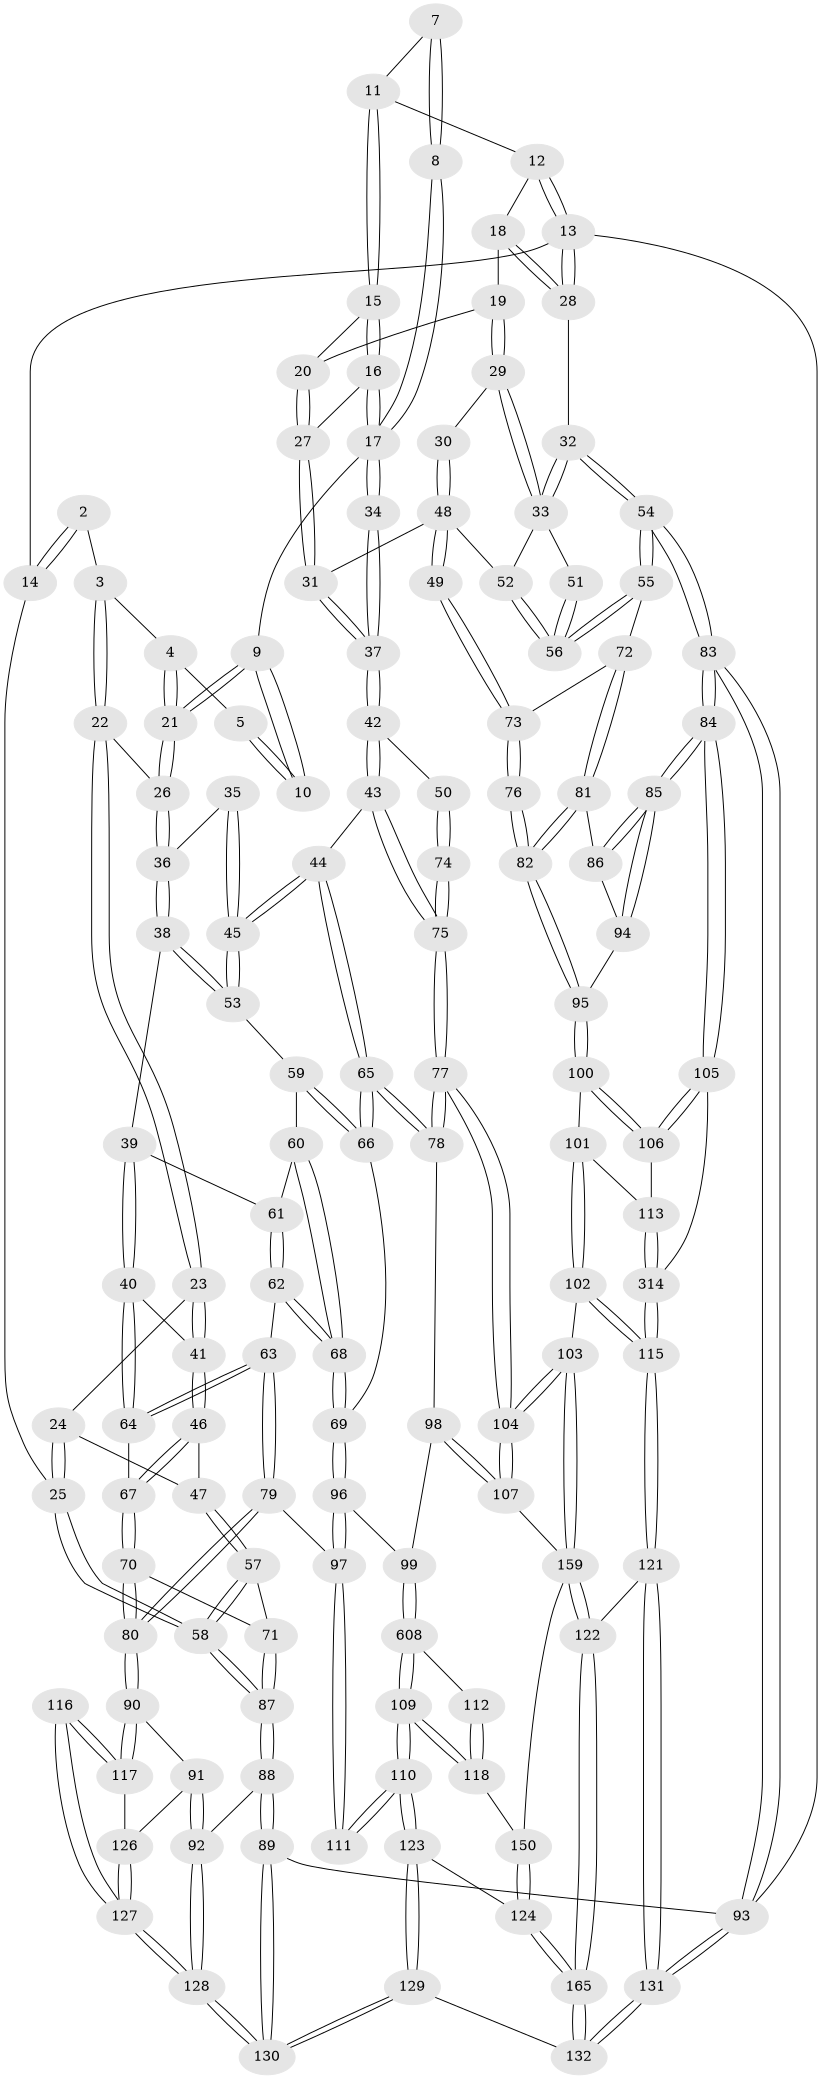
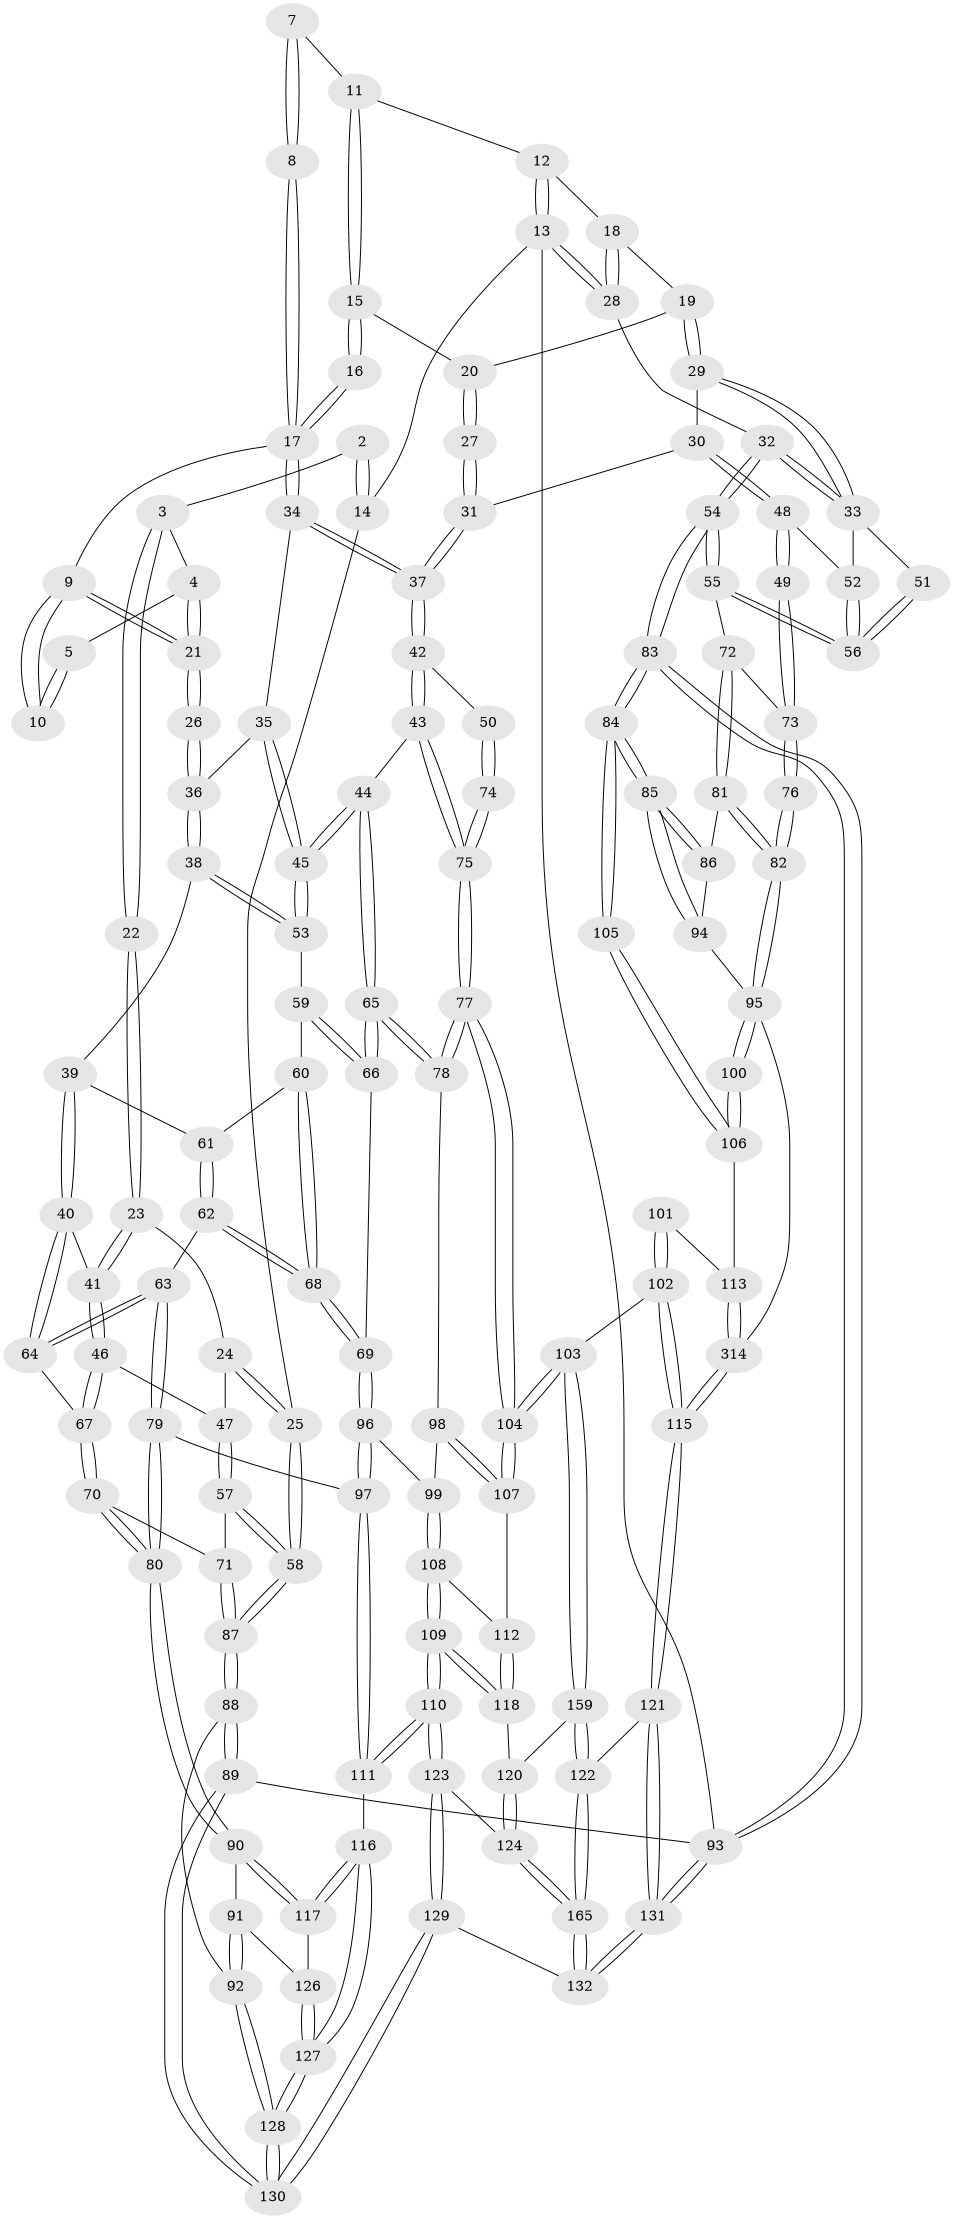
(338, 407) -> none
(387, 543) -> (584, 478)
none -> (278, 618)
(132, 759) -> none
(580, 1110) -> none
(701, 1185) -> (790, 1184)
(538, 1531) -> (507, 1566)
(410, 1636) -> (434, 1566)
none -> (364, 1812)
(524, 1847) -> (510, 1776)
